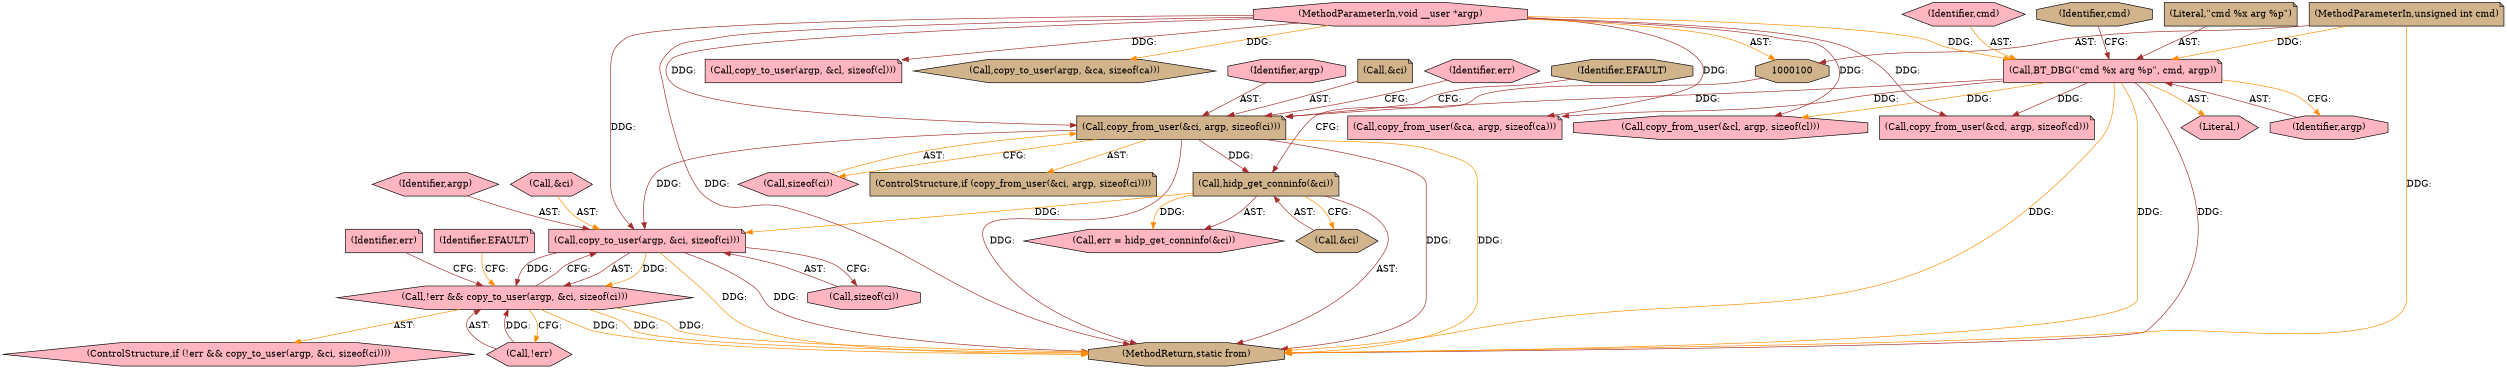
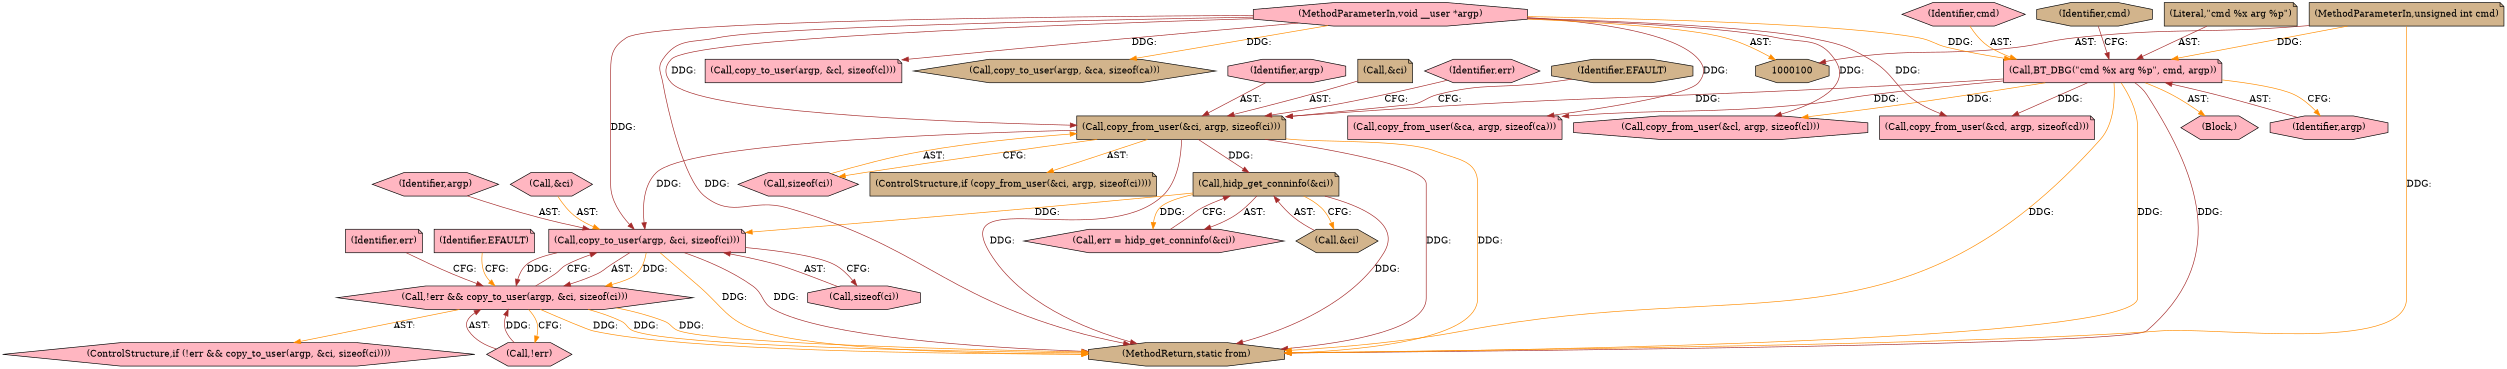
(1505, 90) -> (1196, 212)
(2220, 128) -> (2220, 128)
(1389, 269) -> (1389, 269)
